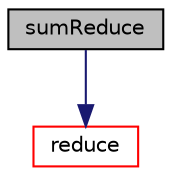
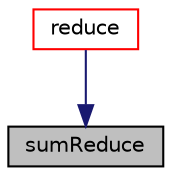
(86, 77) -> (86, 77)
